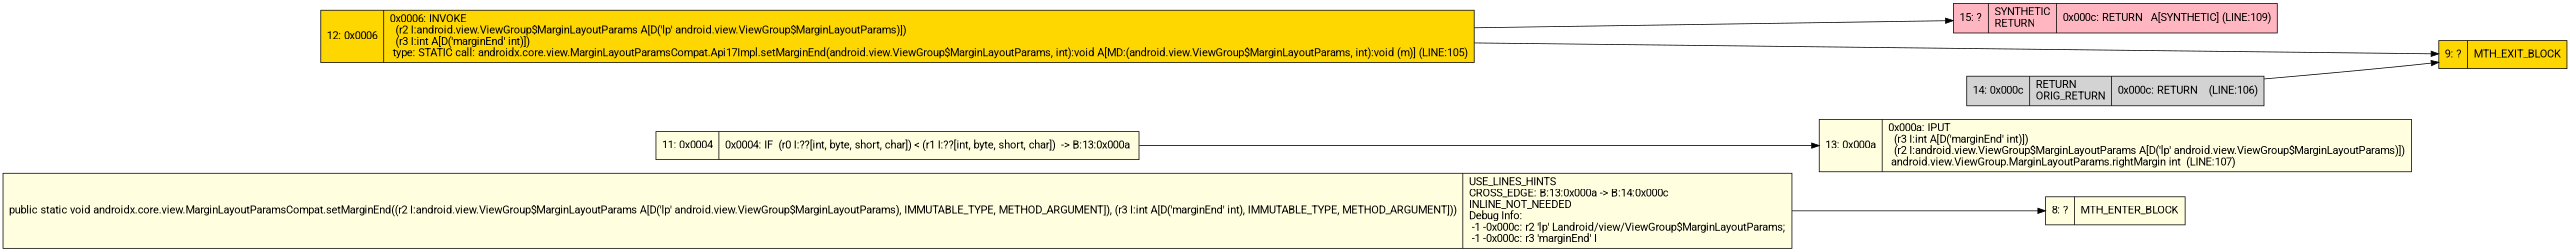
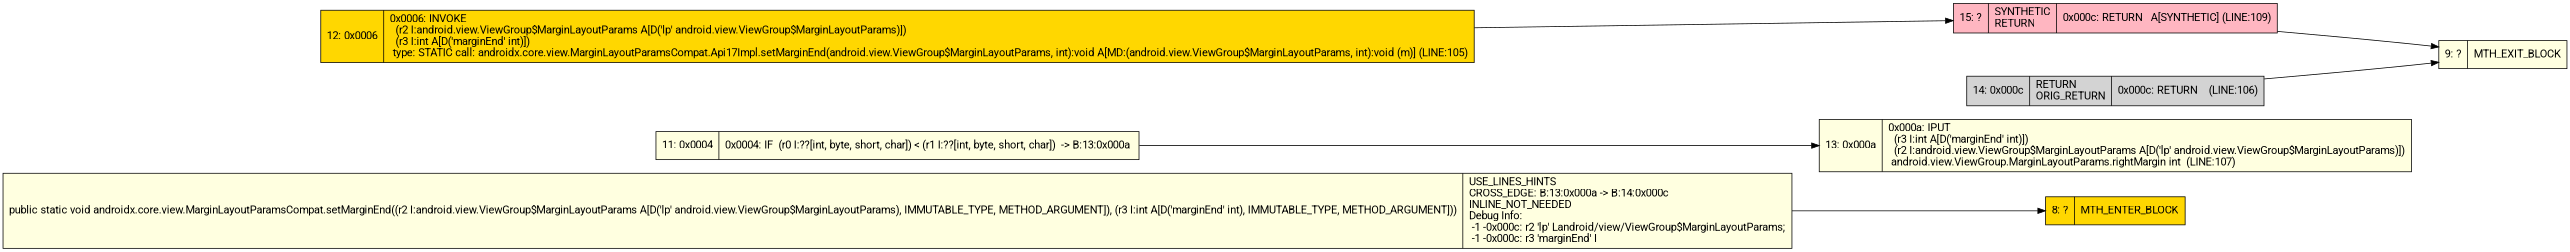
(1953, 48) -> (2354, 38)
(2503, 55) -> (2503, 55)
(2115, 211) -> (2115, 211)
